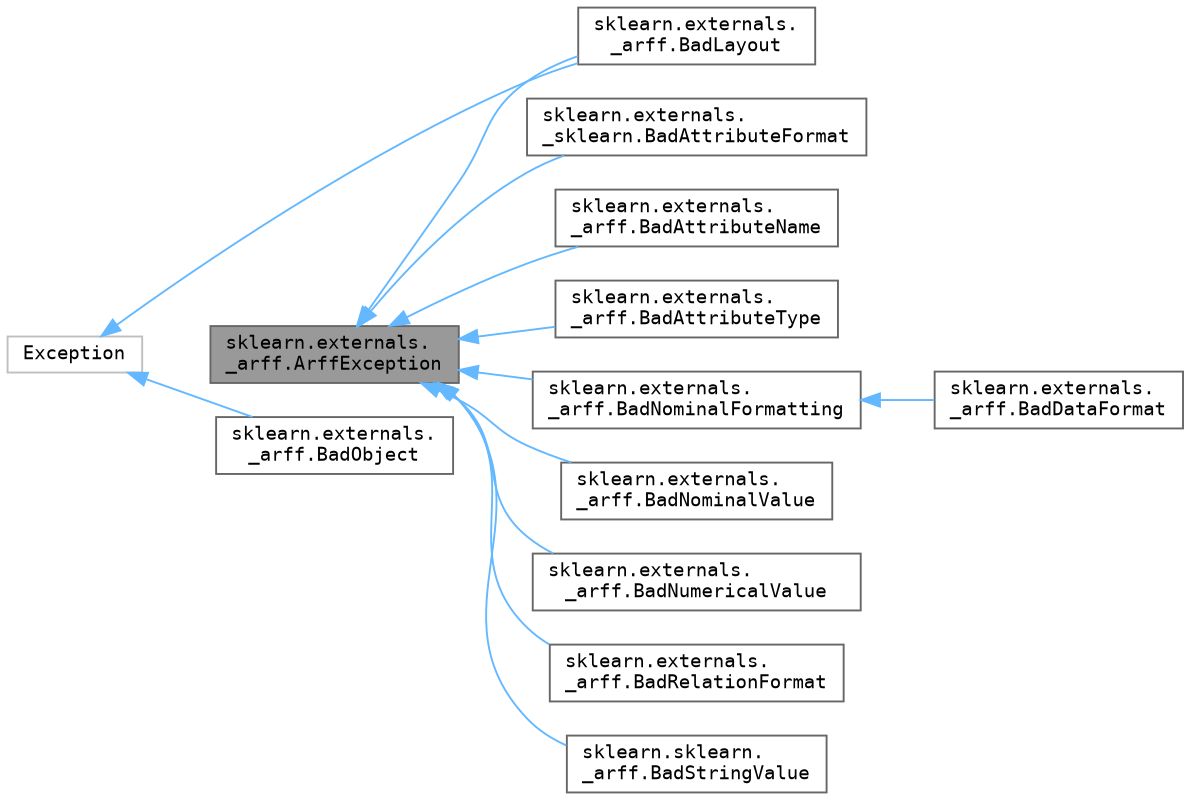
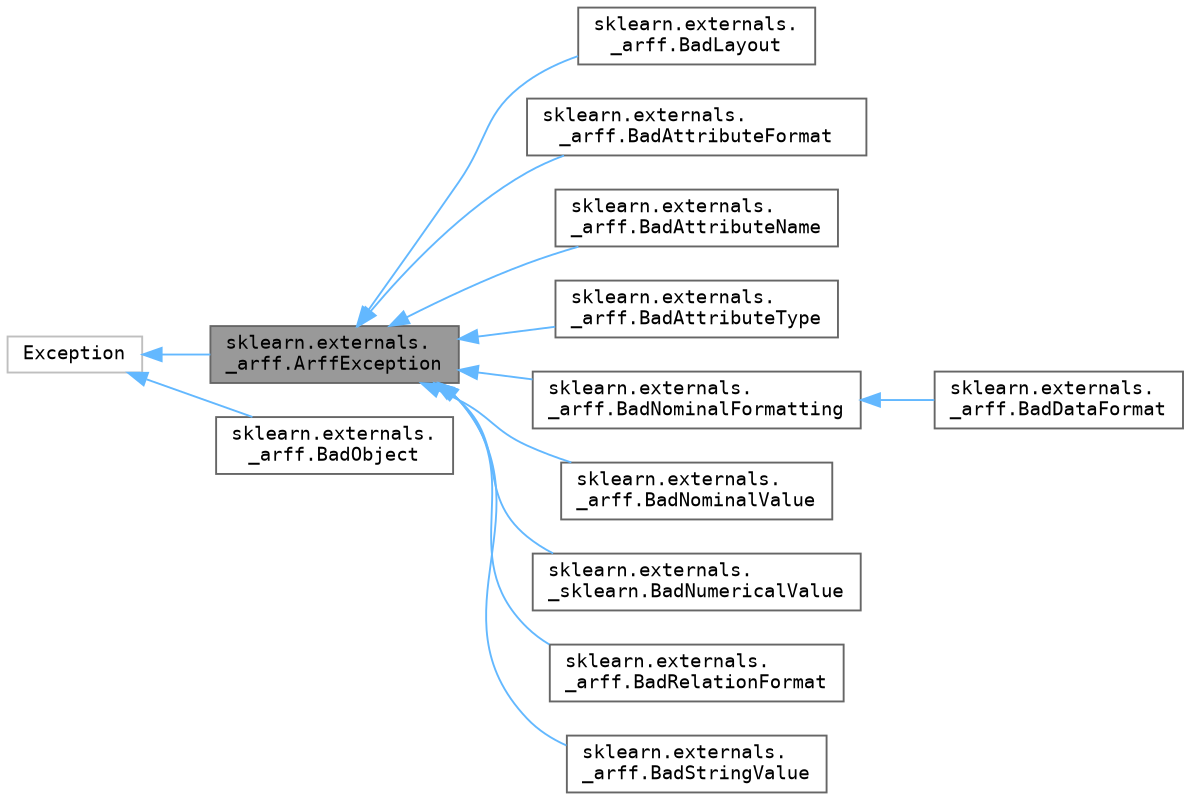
(697, 127) -> (697, 127)
(339, 179) -> (186, 355)
(697, 582) -> (697, 582)
(697, 764) -> (697, 764)
